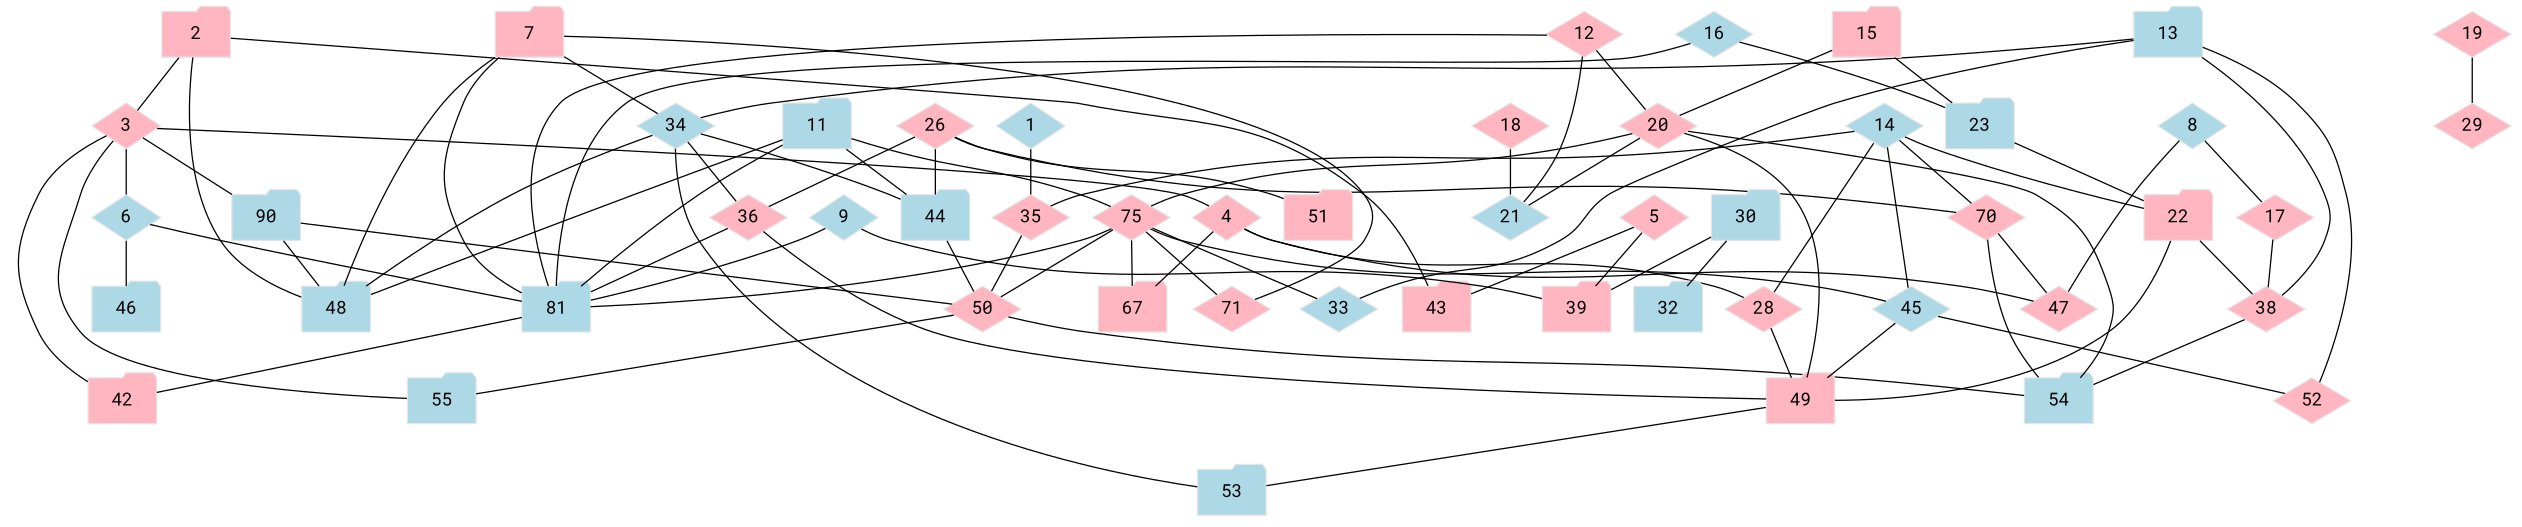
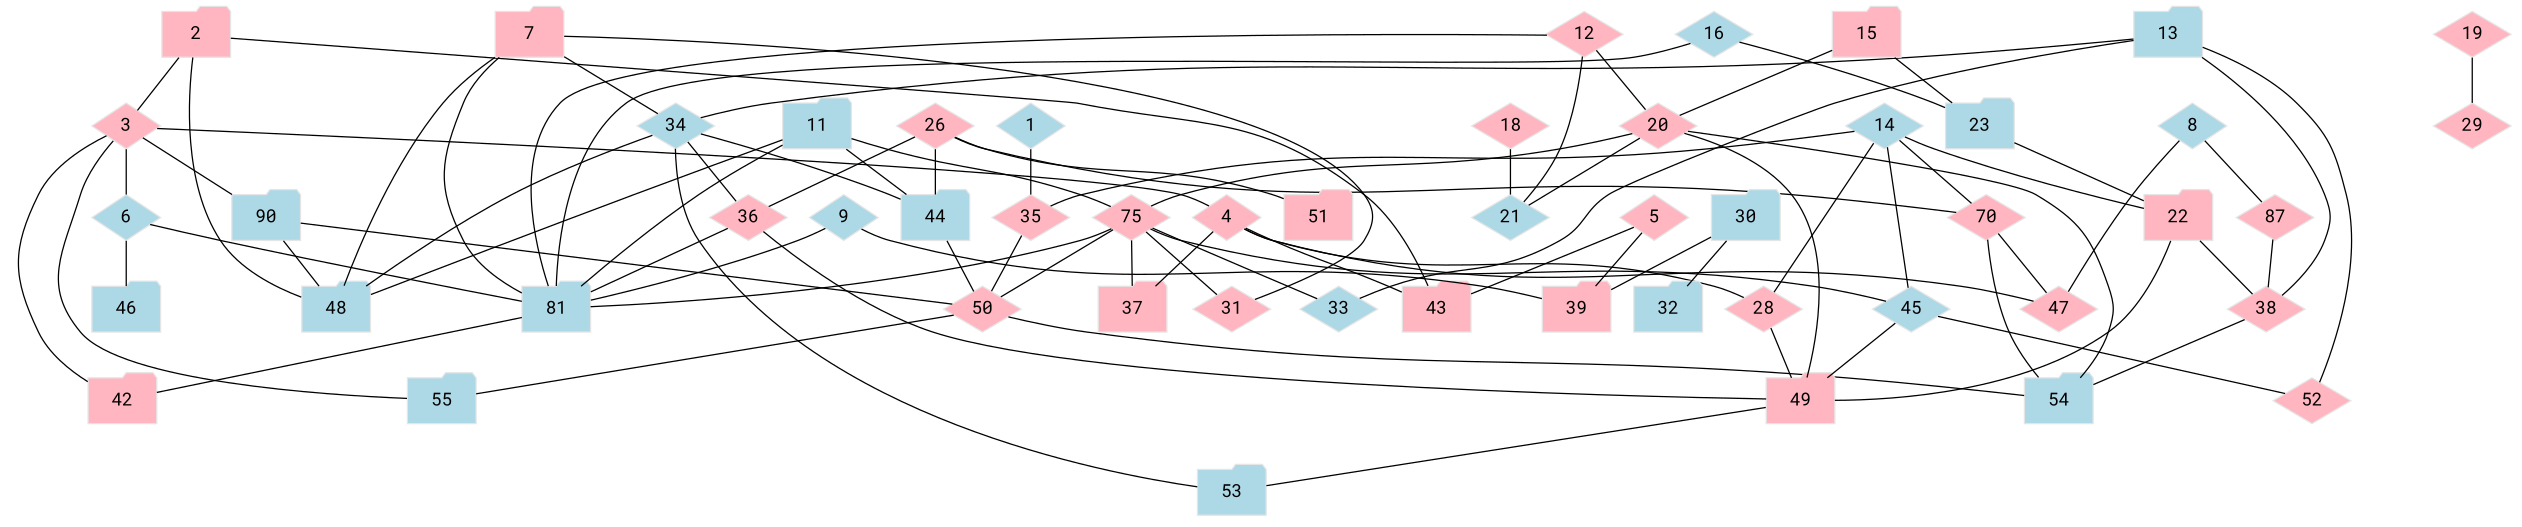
(2275, 218) -> (2275, 218)
none -> (1323, 261)
(1133, 309) -> (1133, 309)
(1232, 309) -> (1232, 309)
